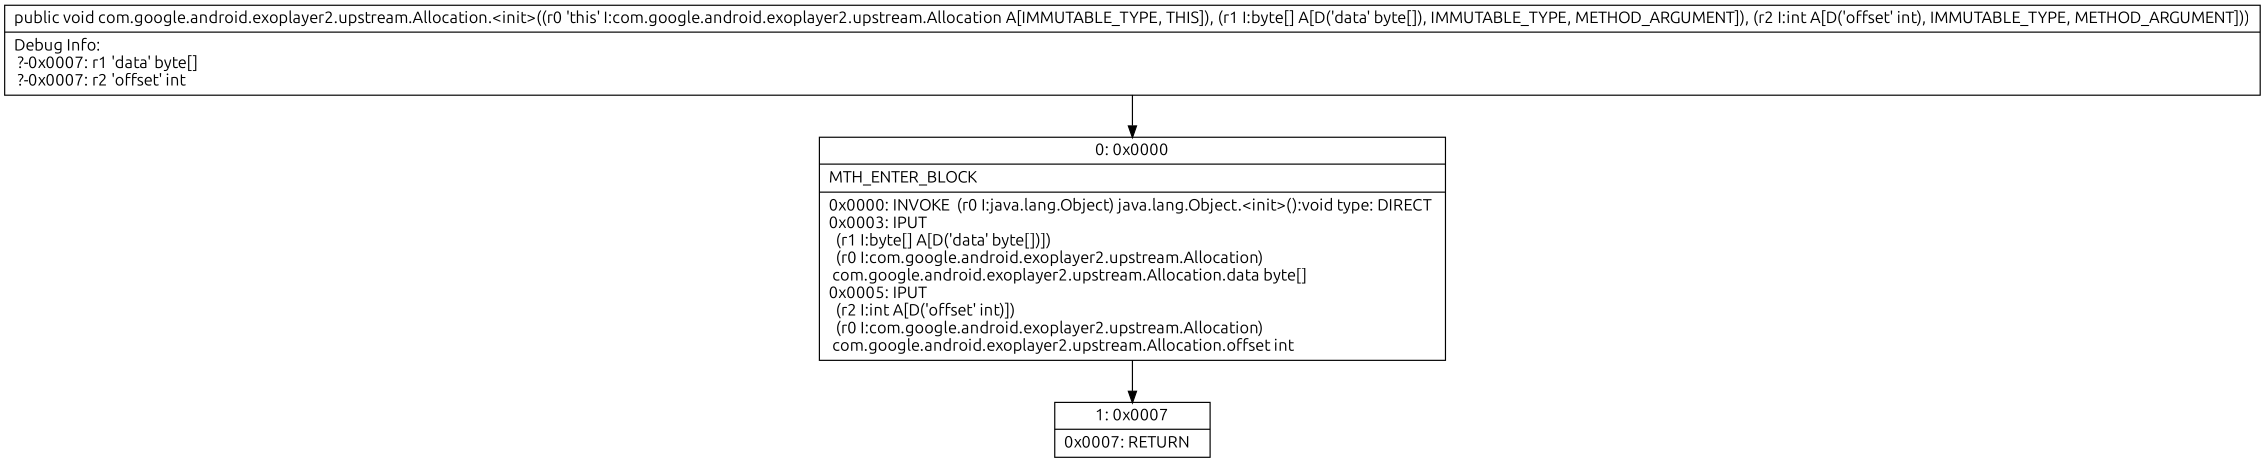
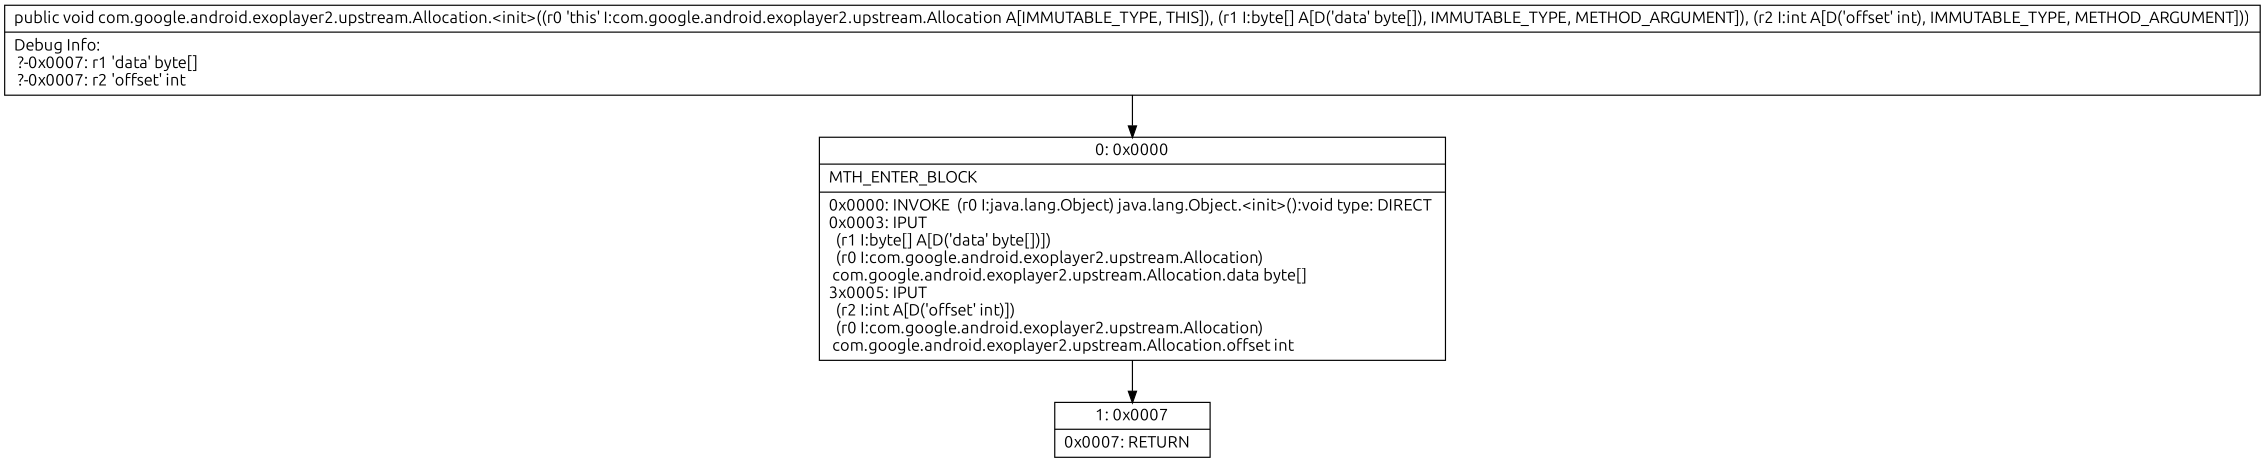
(882, 293) -> (882, 293)
